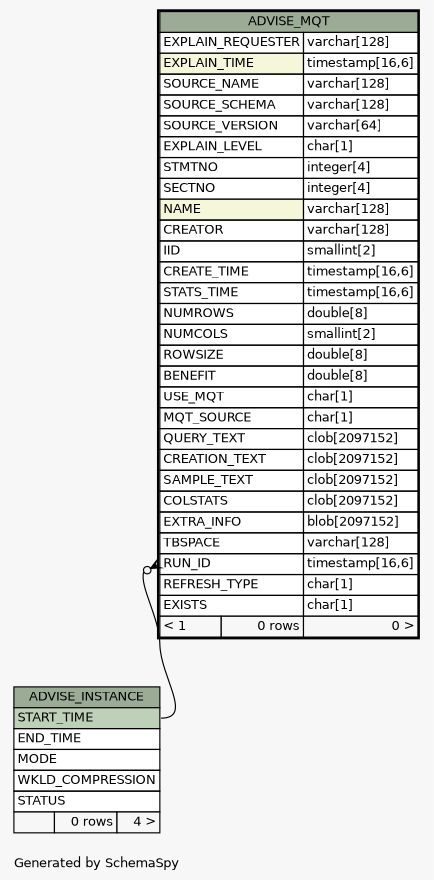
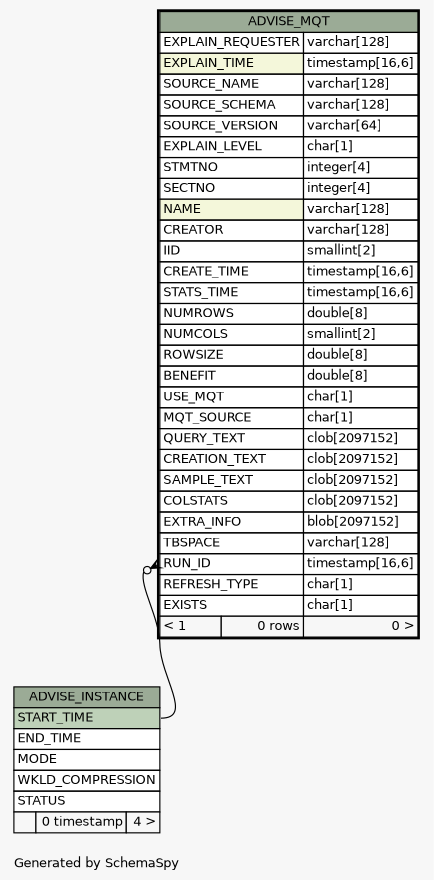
(92, 822) -> (82, 822)
